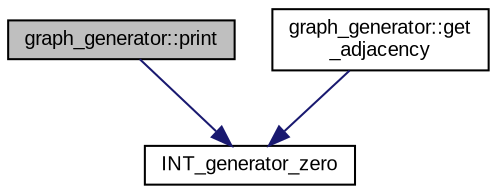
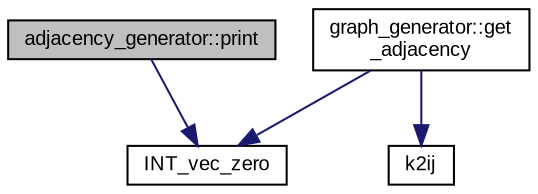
(121, 40) -> (142, 40)
(250, 165) -> (207, 165)
none -> (421, 165)
